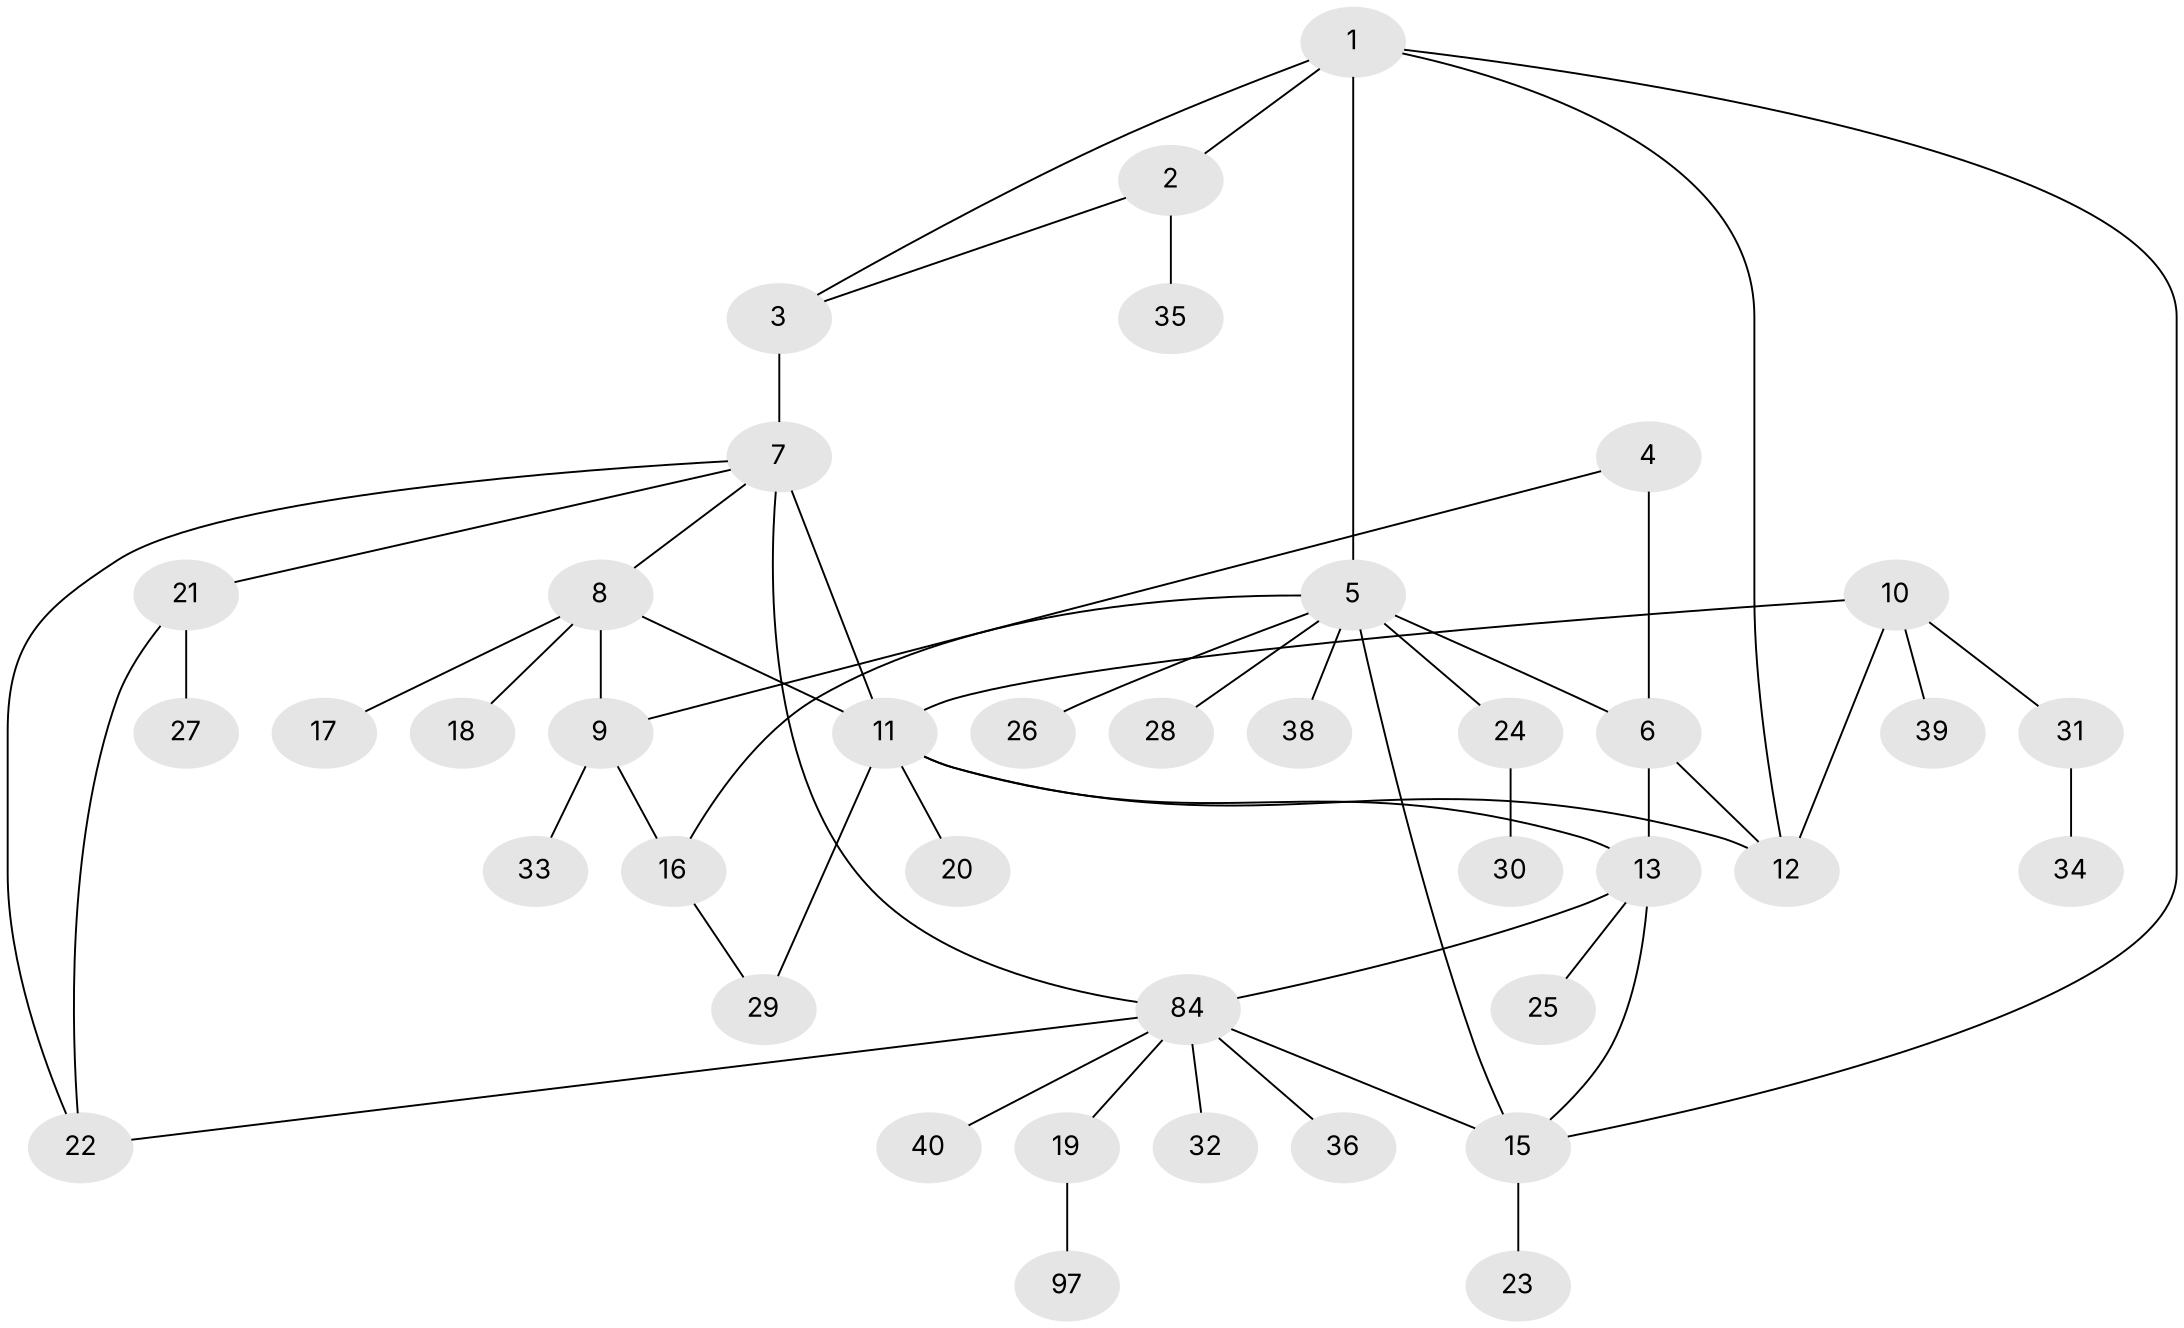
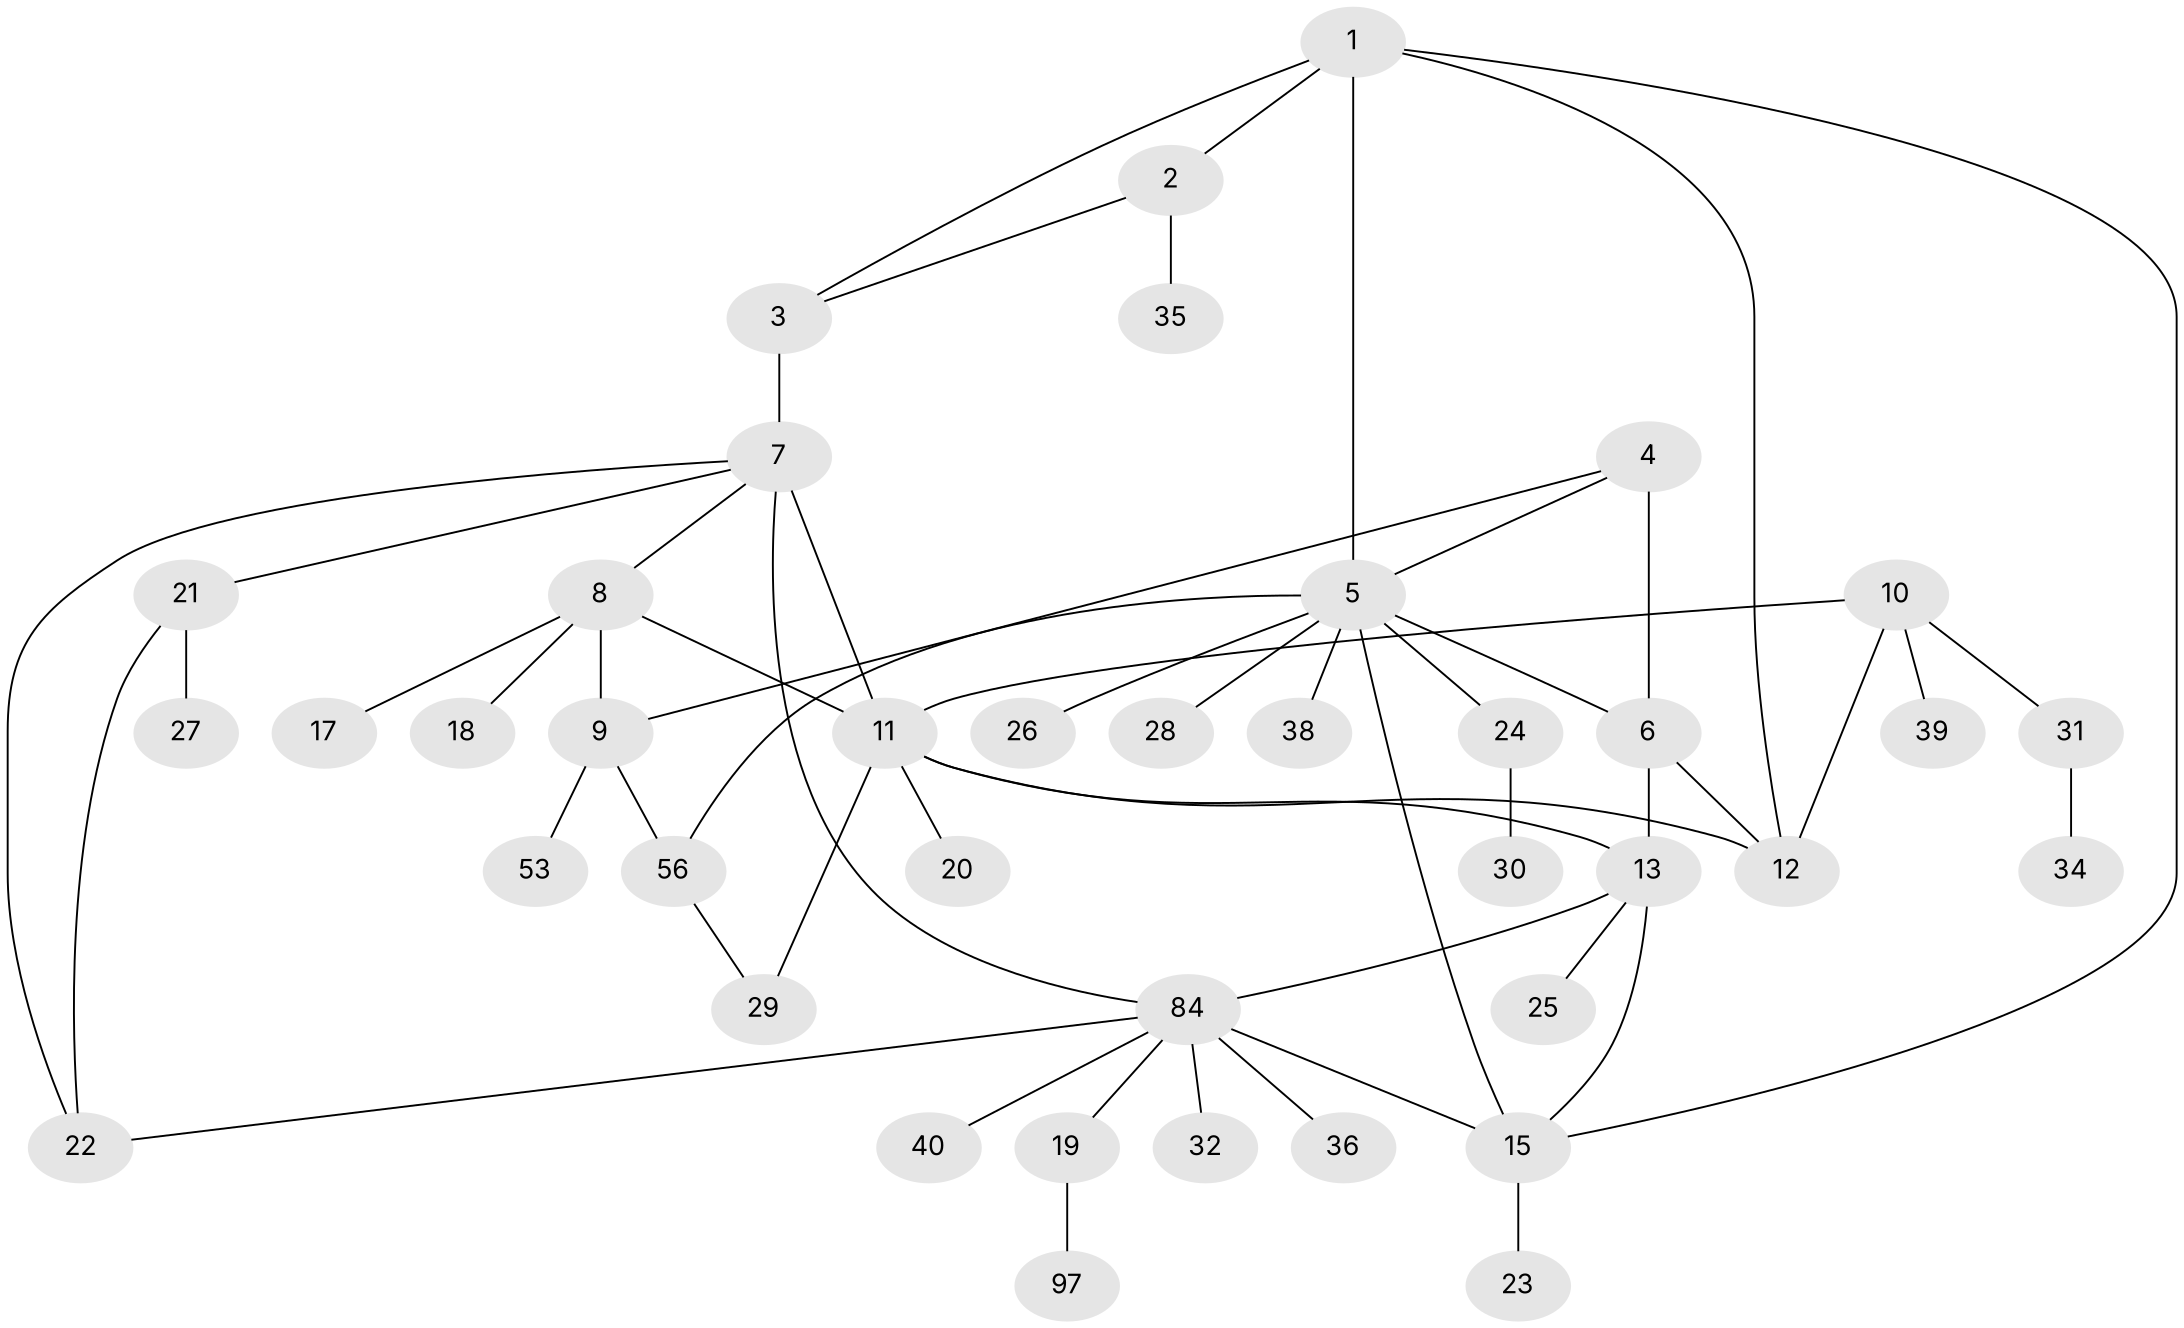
none -> (1501, 526)
(536, 871) -> (536, 871)
(674, 871) -> (674, 871)
